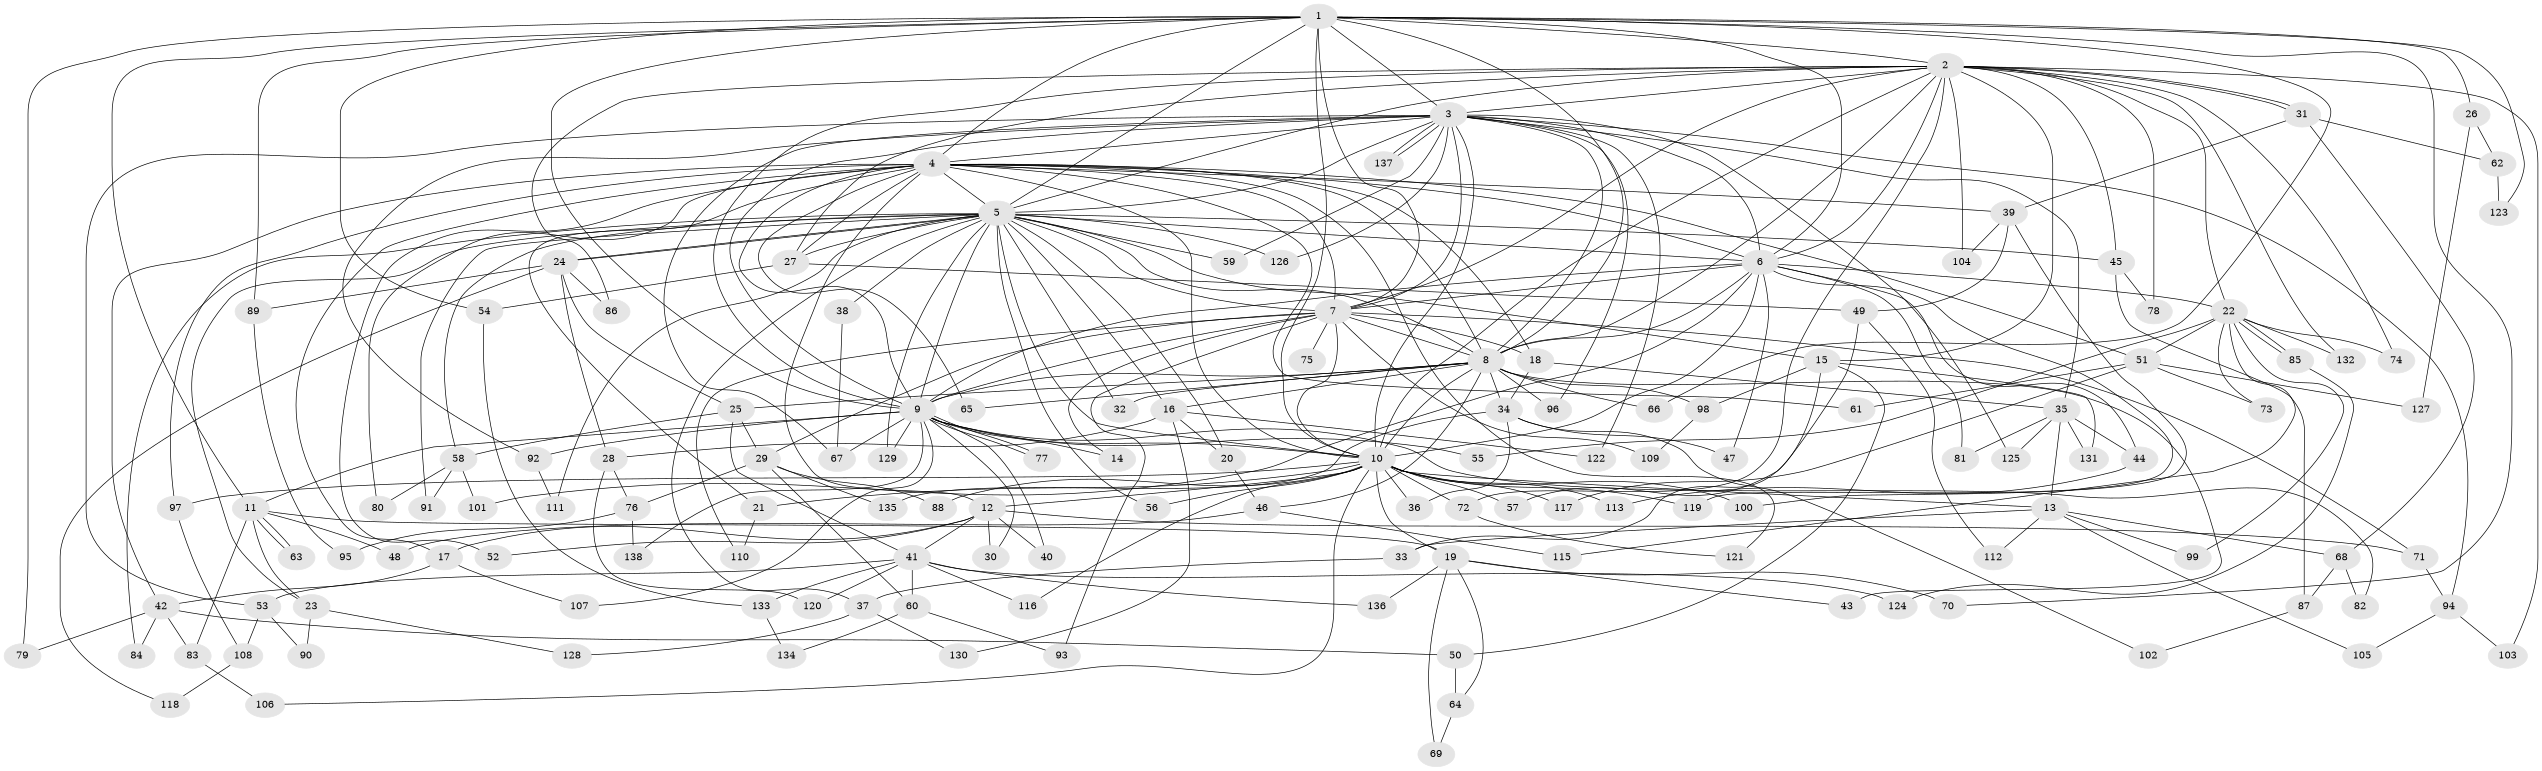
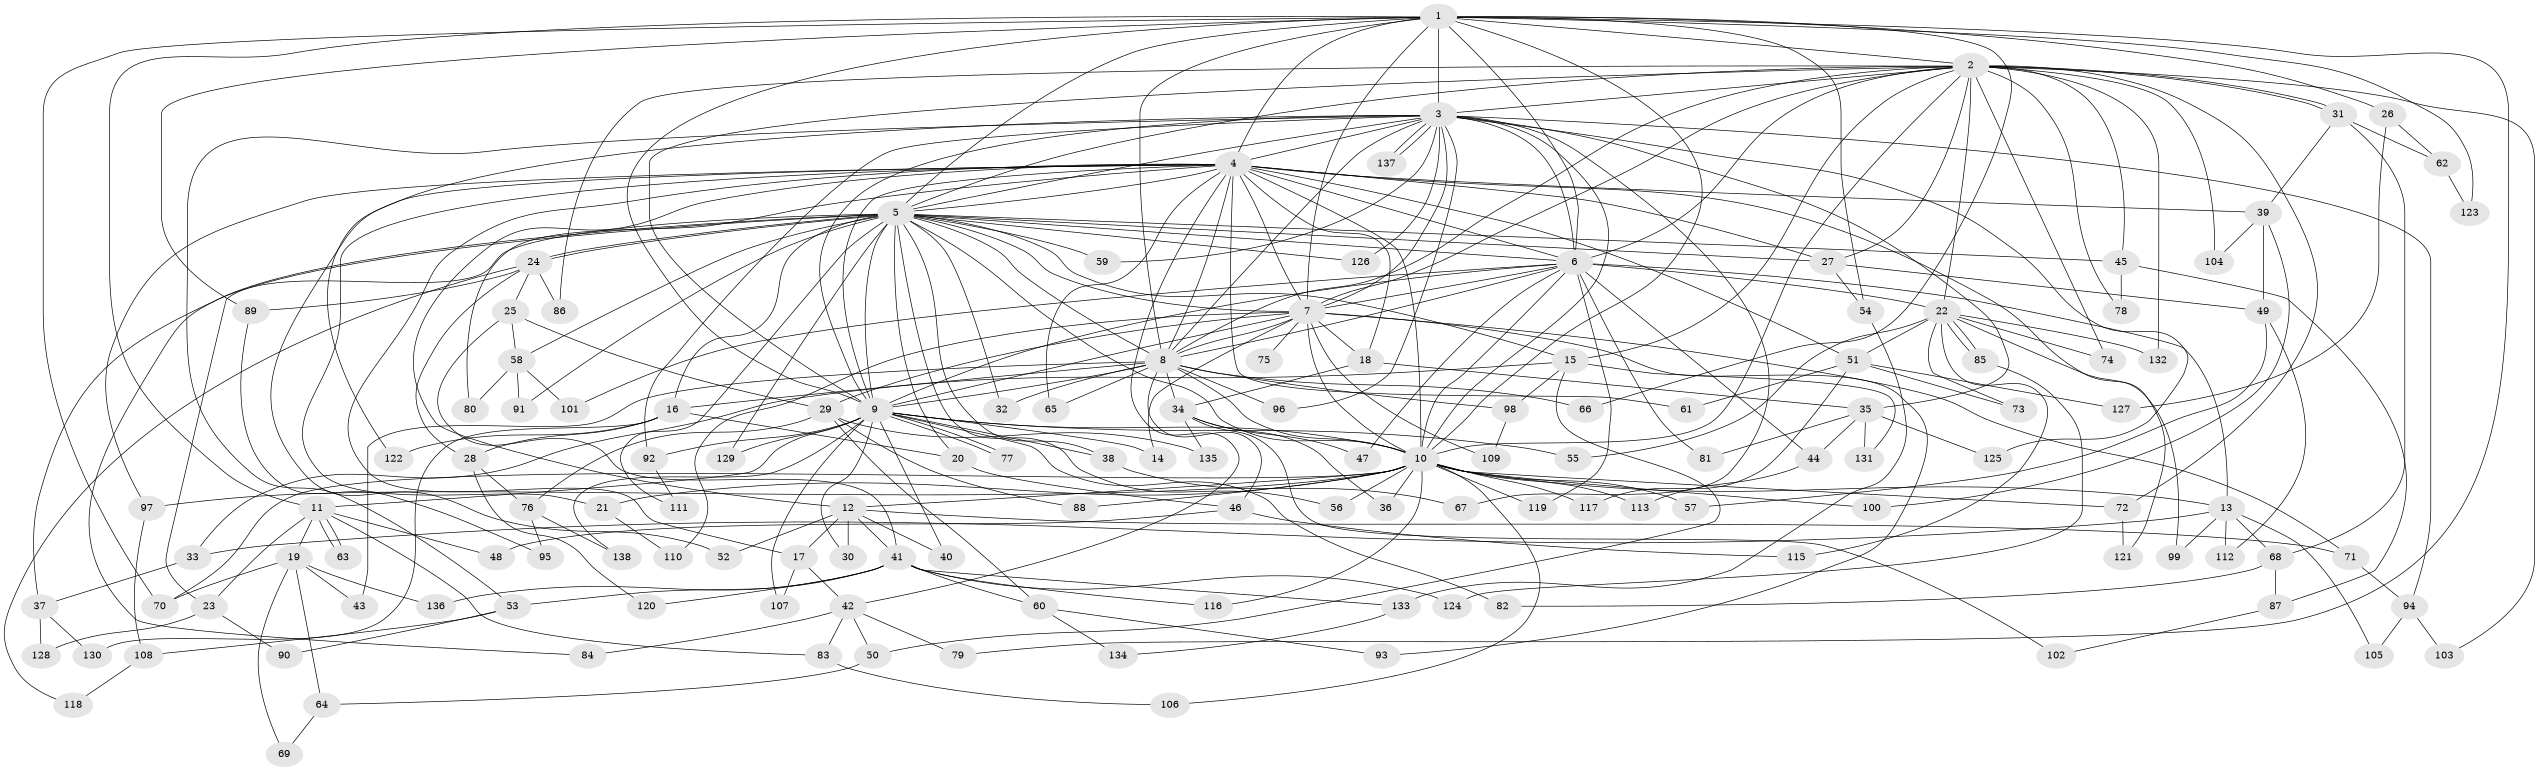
(1093, 386) -> none
(877, 435) -> (992, 434)
(2056, 459) -> (1951, 297)
(1389, 520) -> (801, 474)
